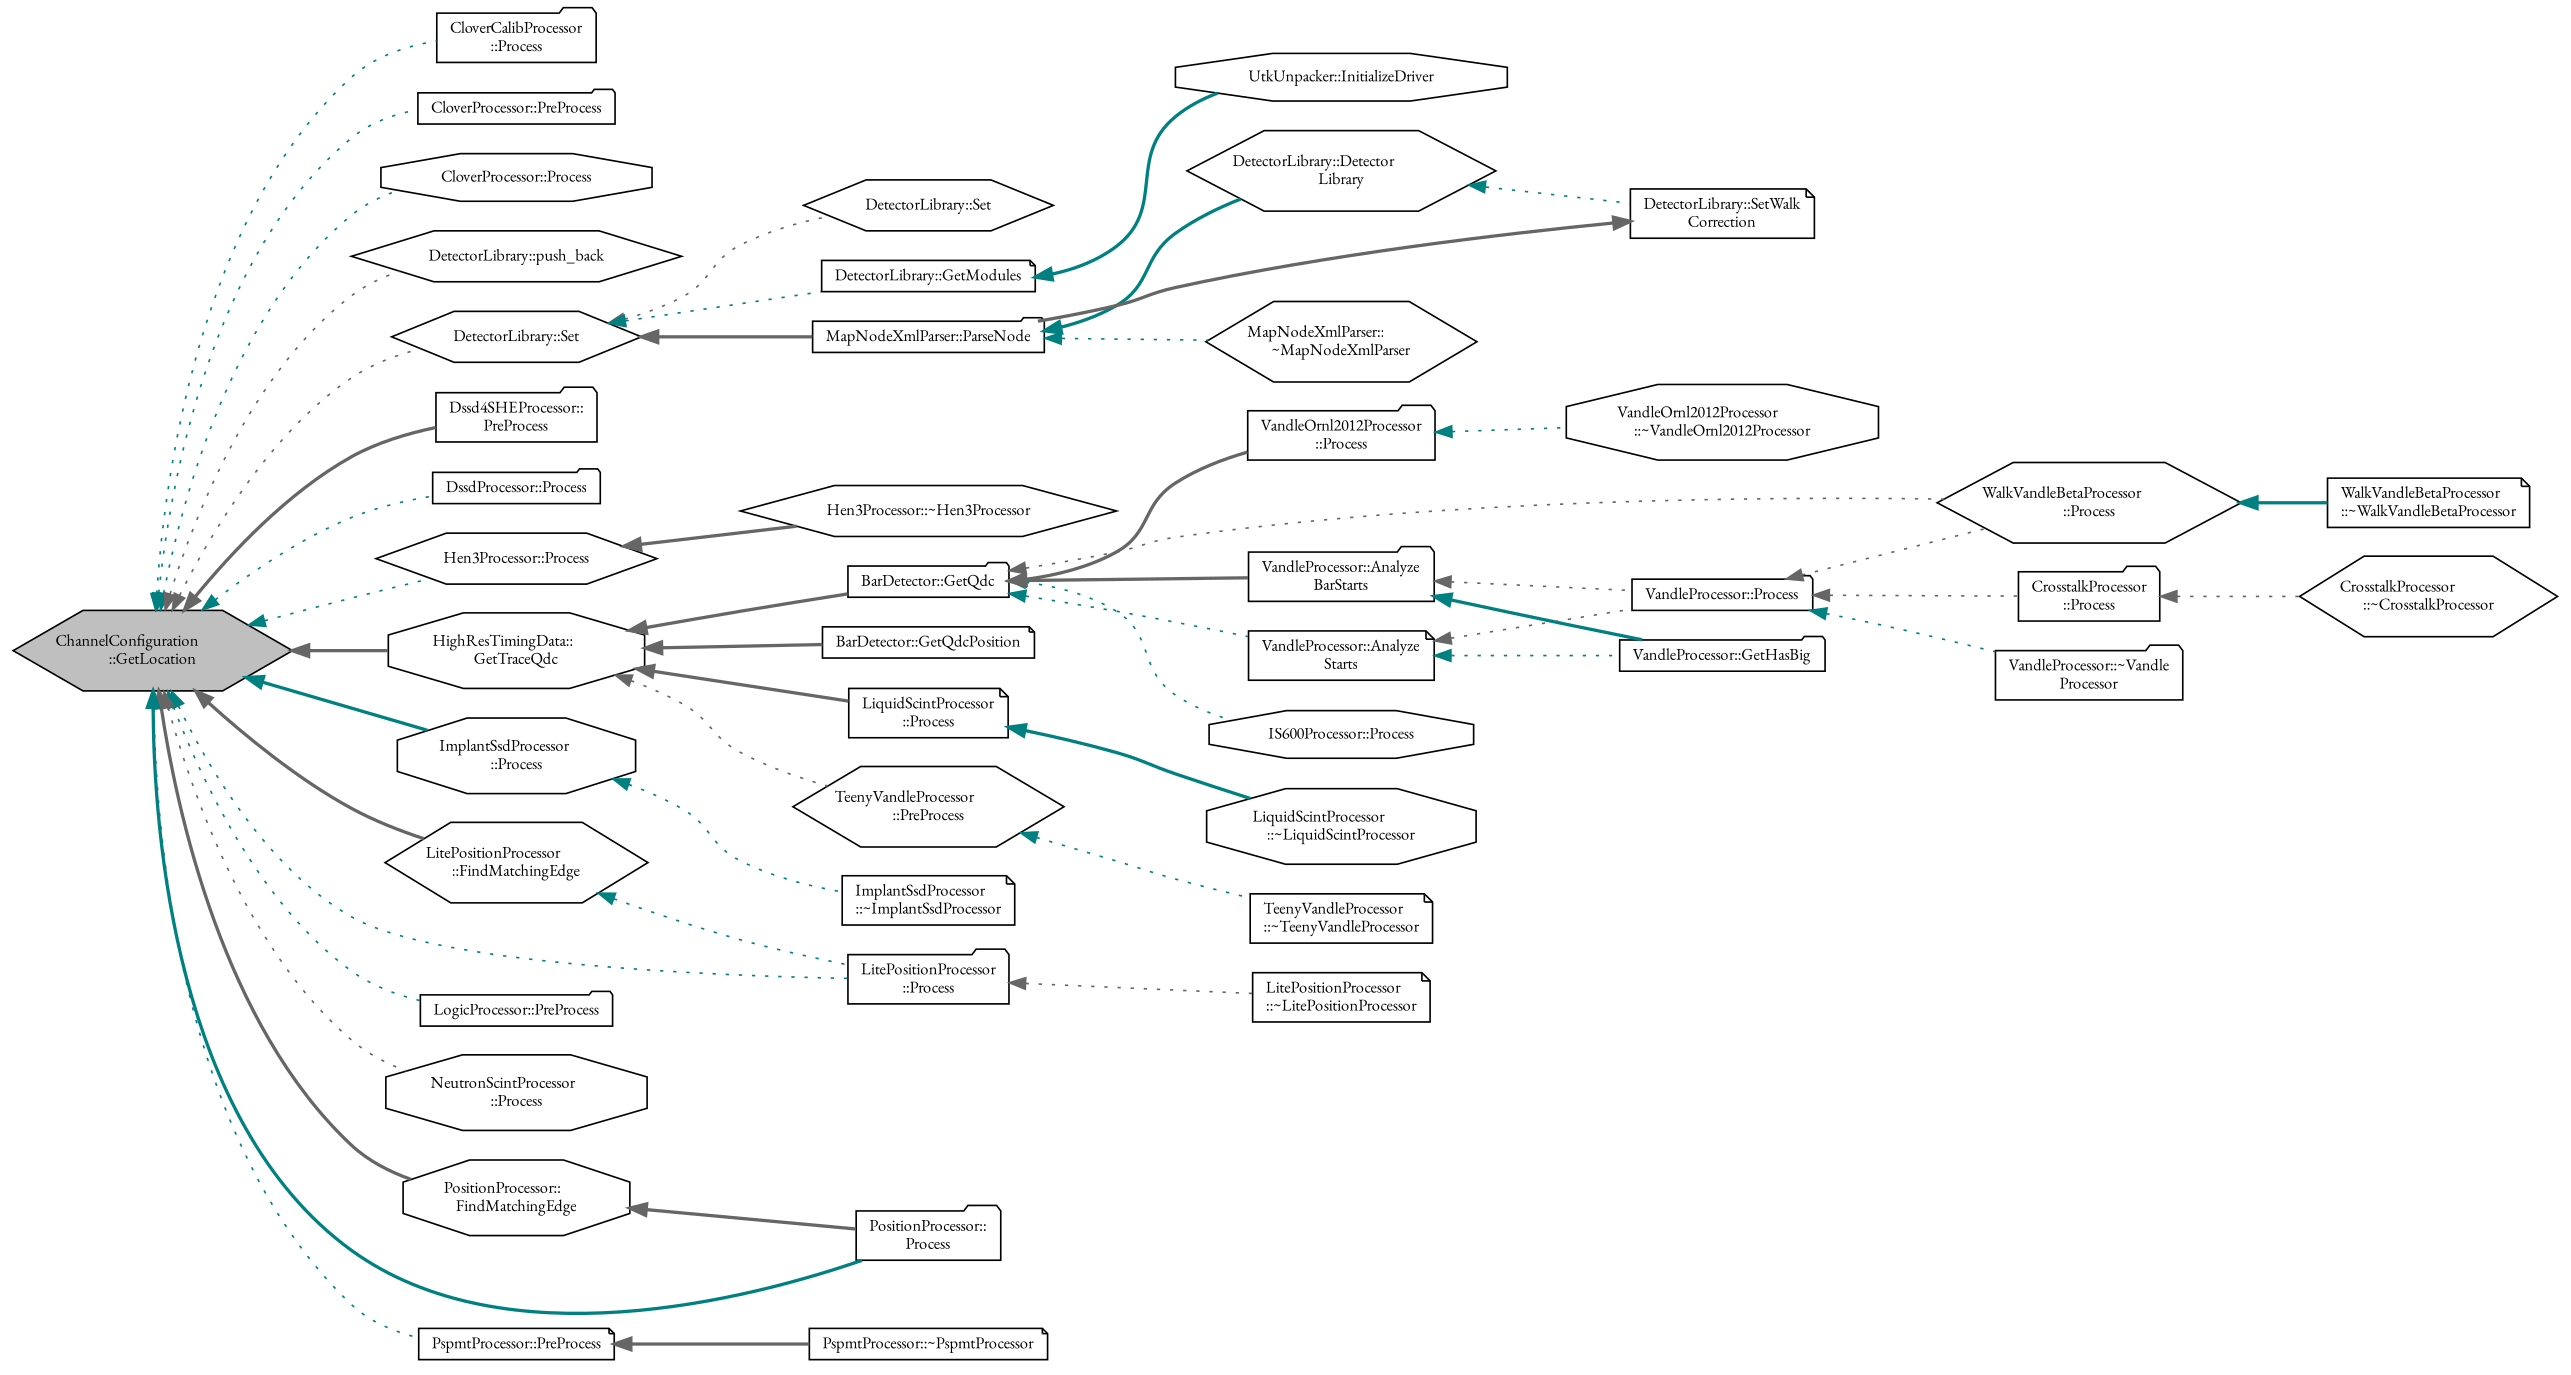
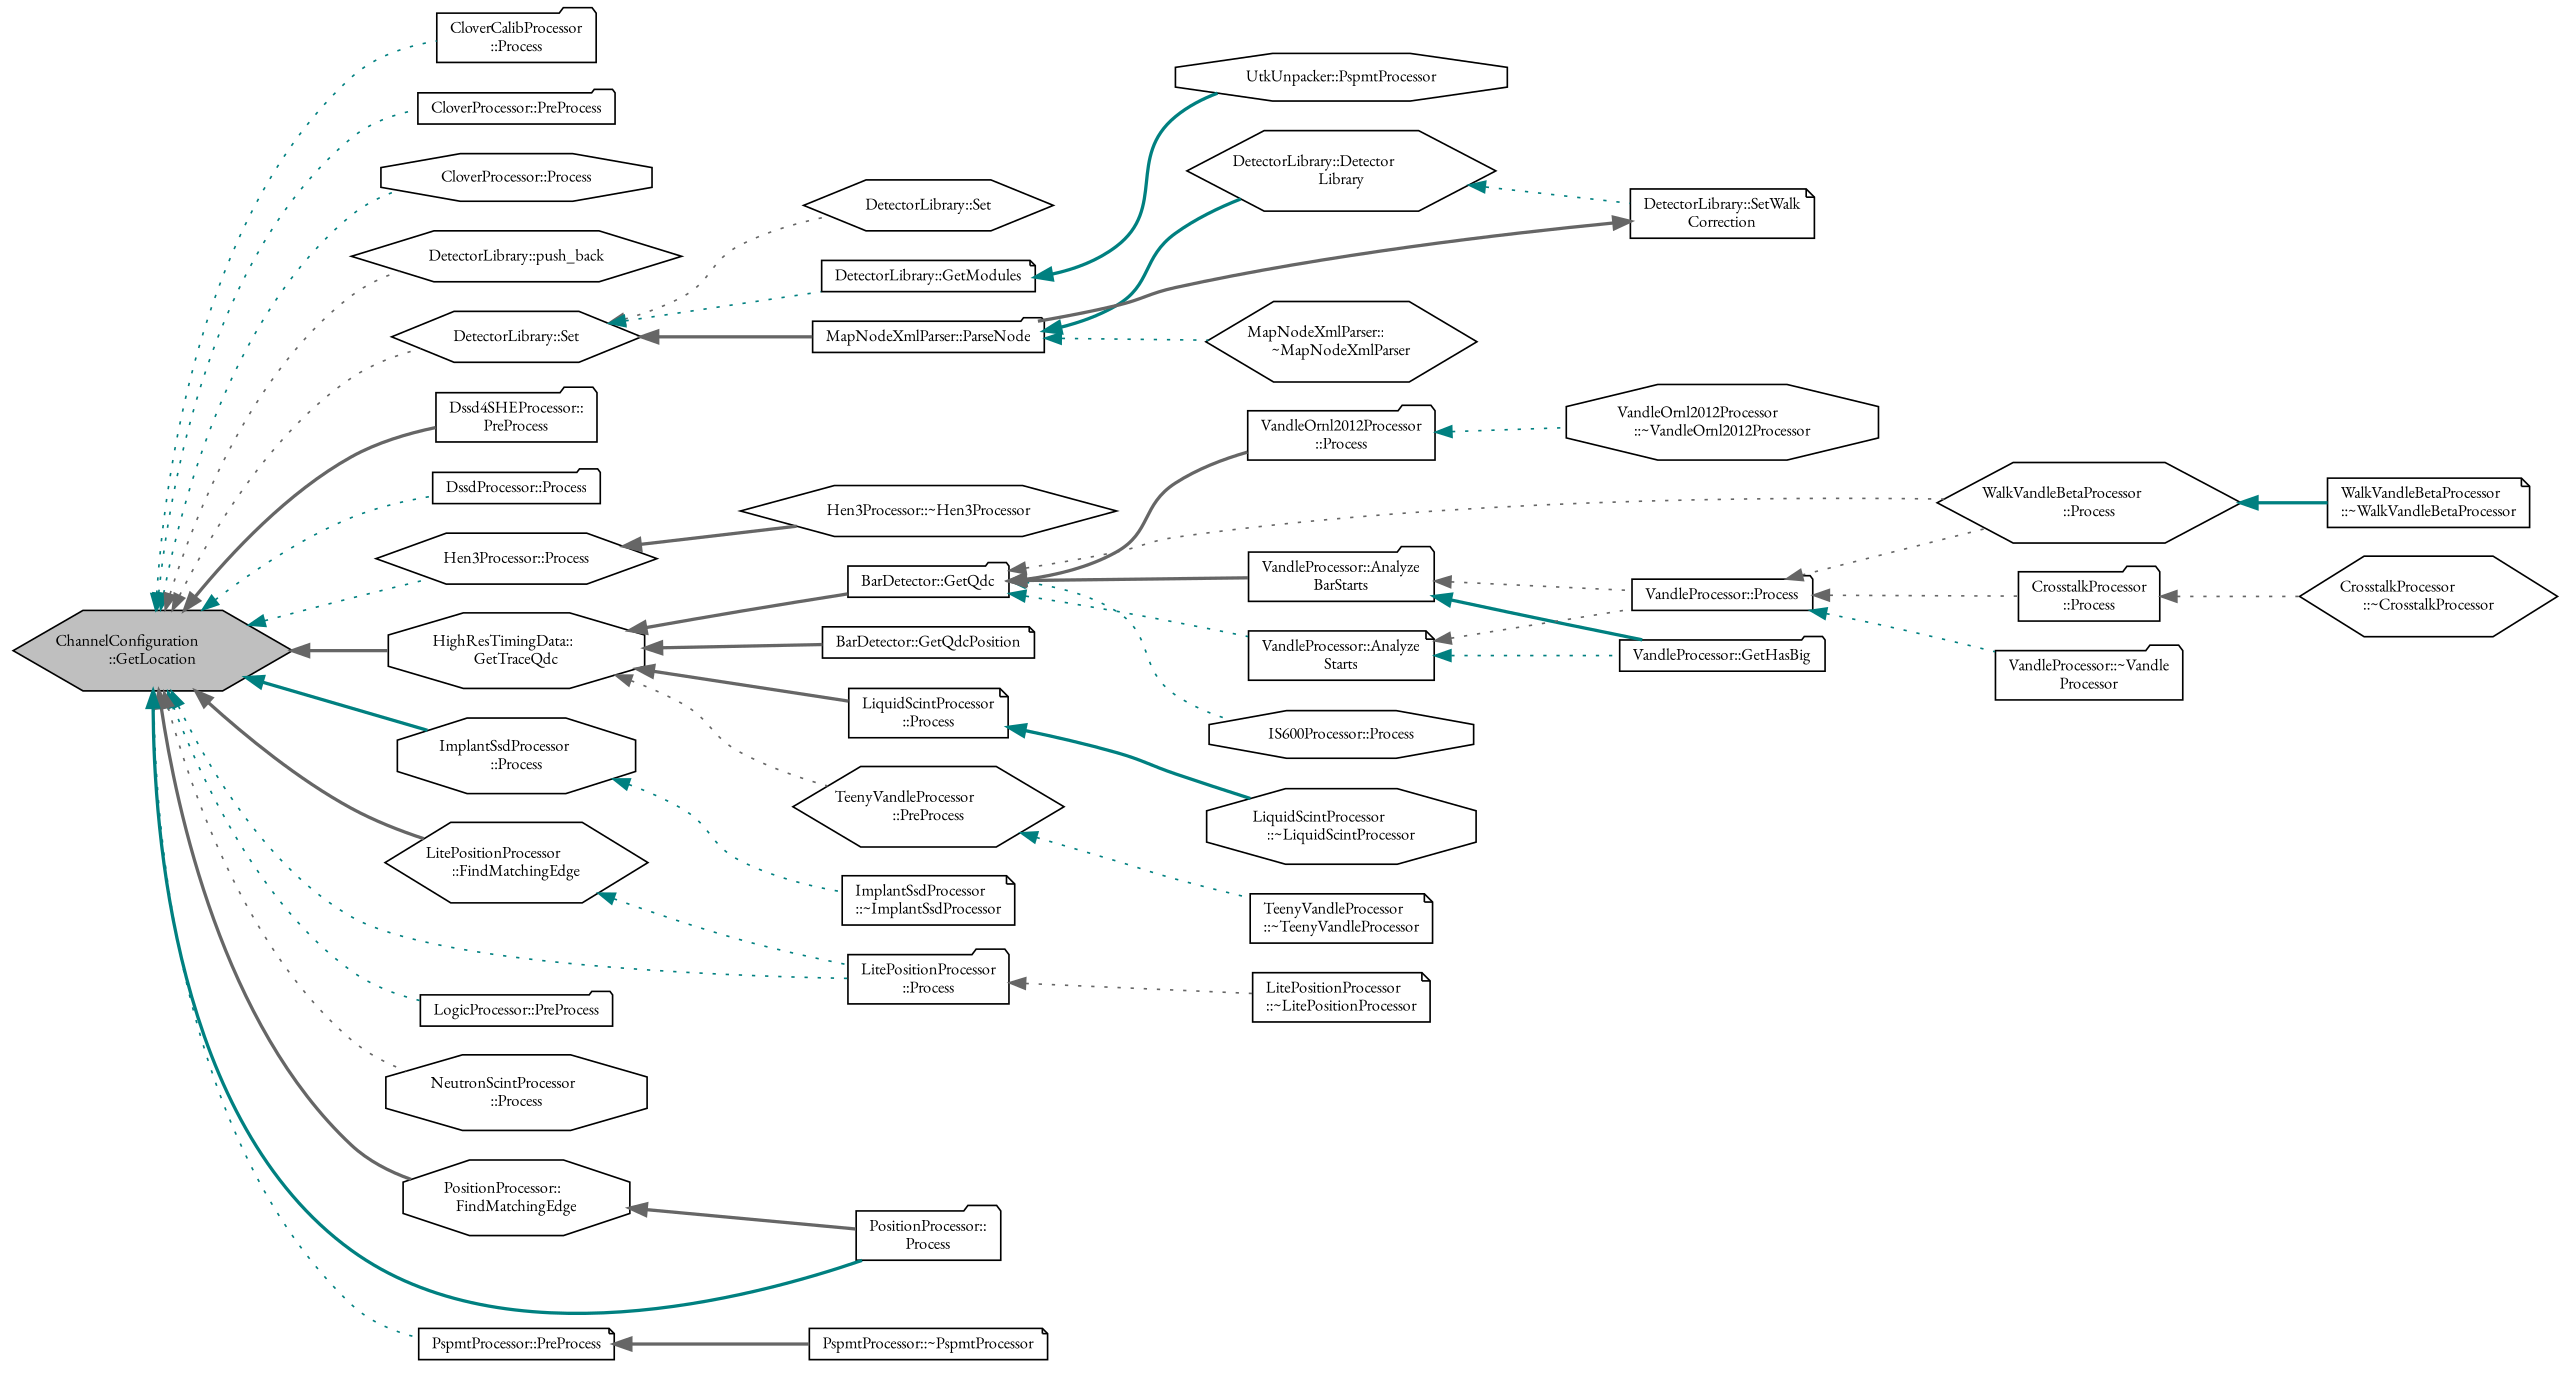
(1341, 77) -> (1341, 77)
